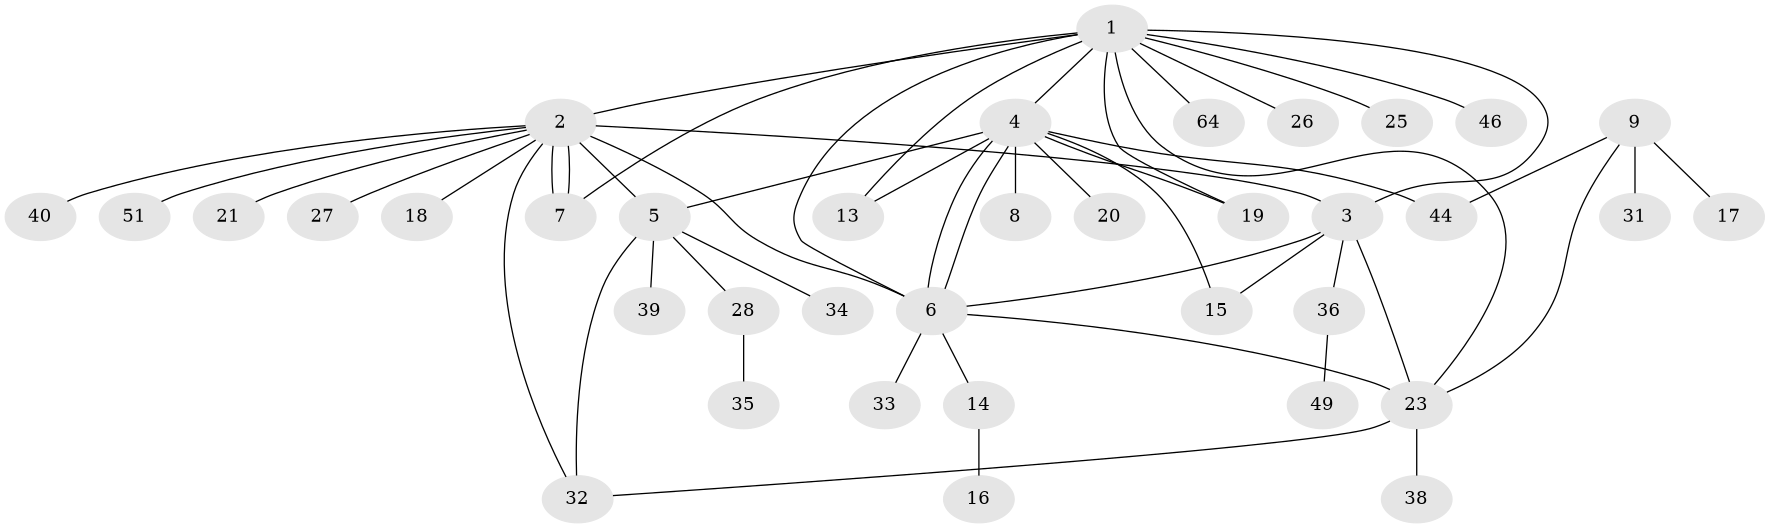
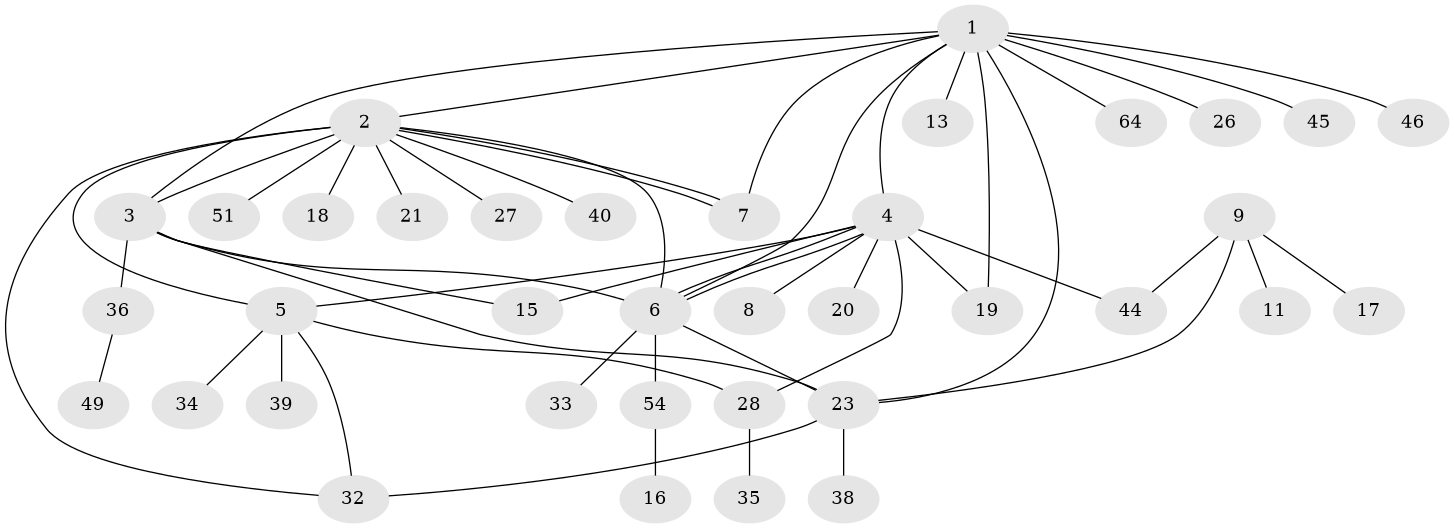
(1397, 123) -> (1319, 123)
(932, 170) -> (878, 342)
(1635, 217) -> (1275, 311)
(979, 405) -> (655, 405)
